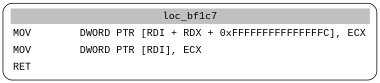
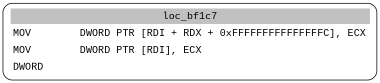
(46, 67) -> (53, 67)
